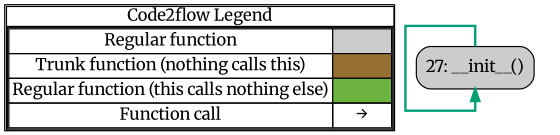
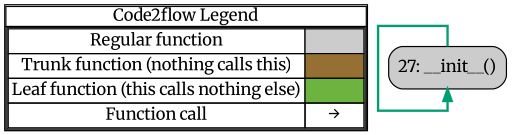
(171, 90) -> (157, 90)
